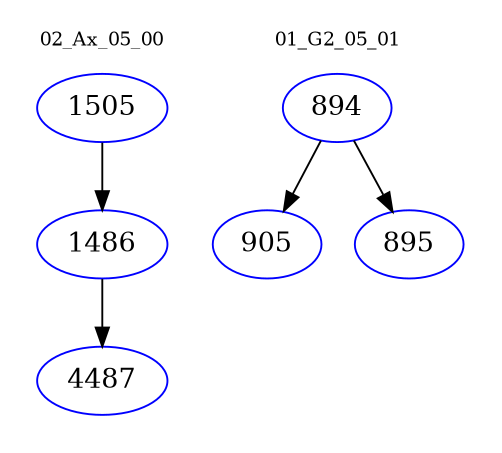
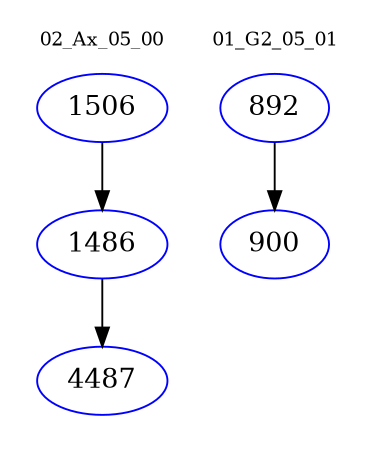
(102, 108) -> (102, 108)
(337, 108) -> (275, 108)
(267, 244) -> (275, 244)
(409, 244) -> none
